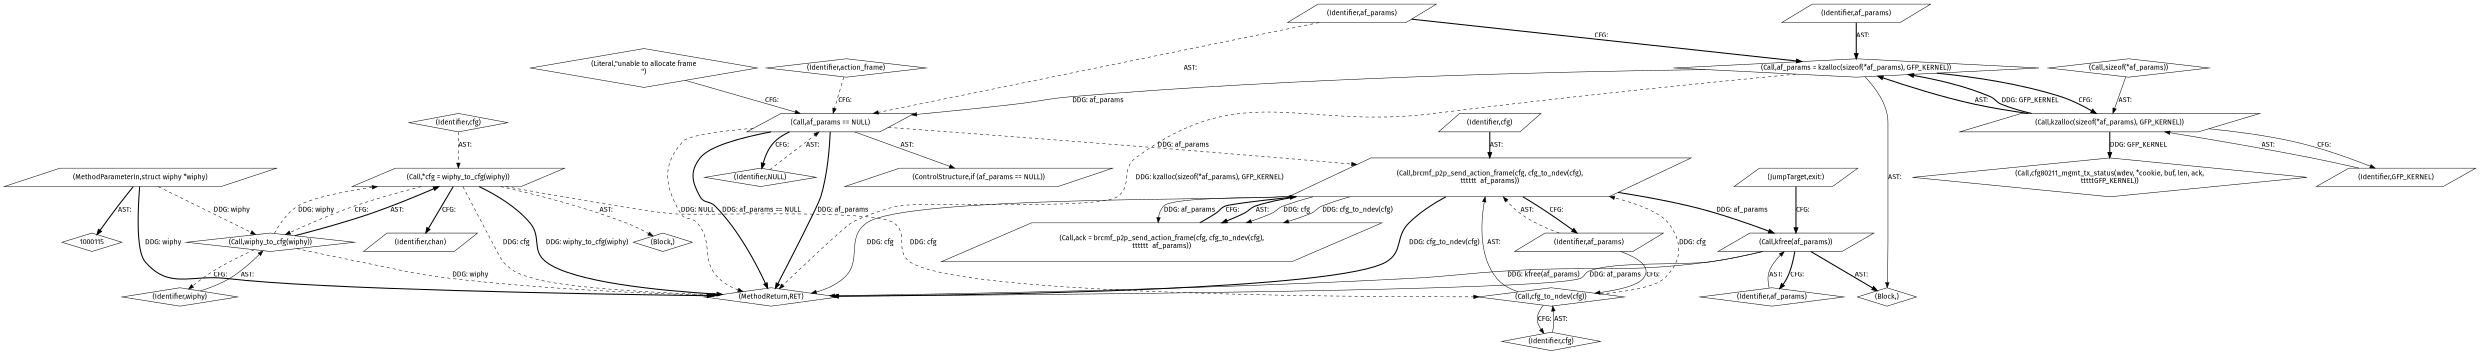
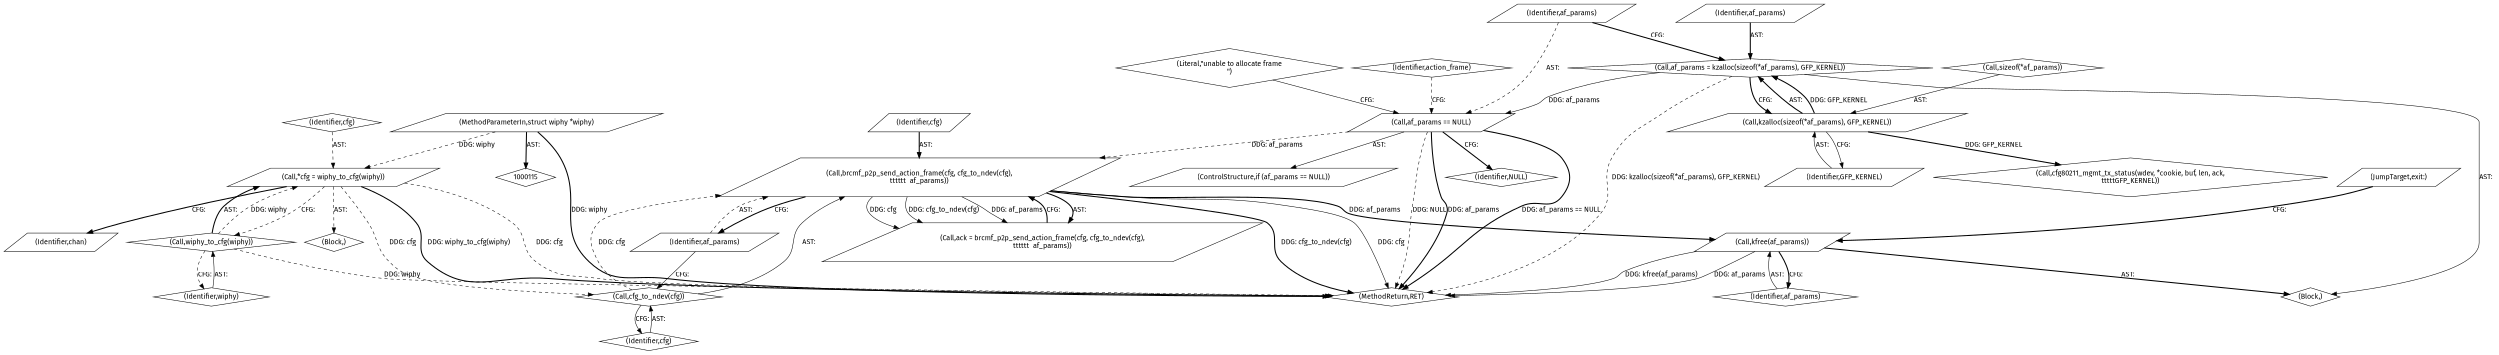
(792, 152) -> none
(205, 209) -> (432, 149)
